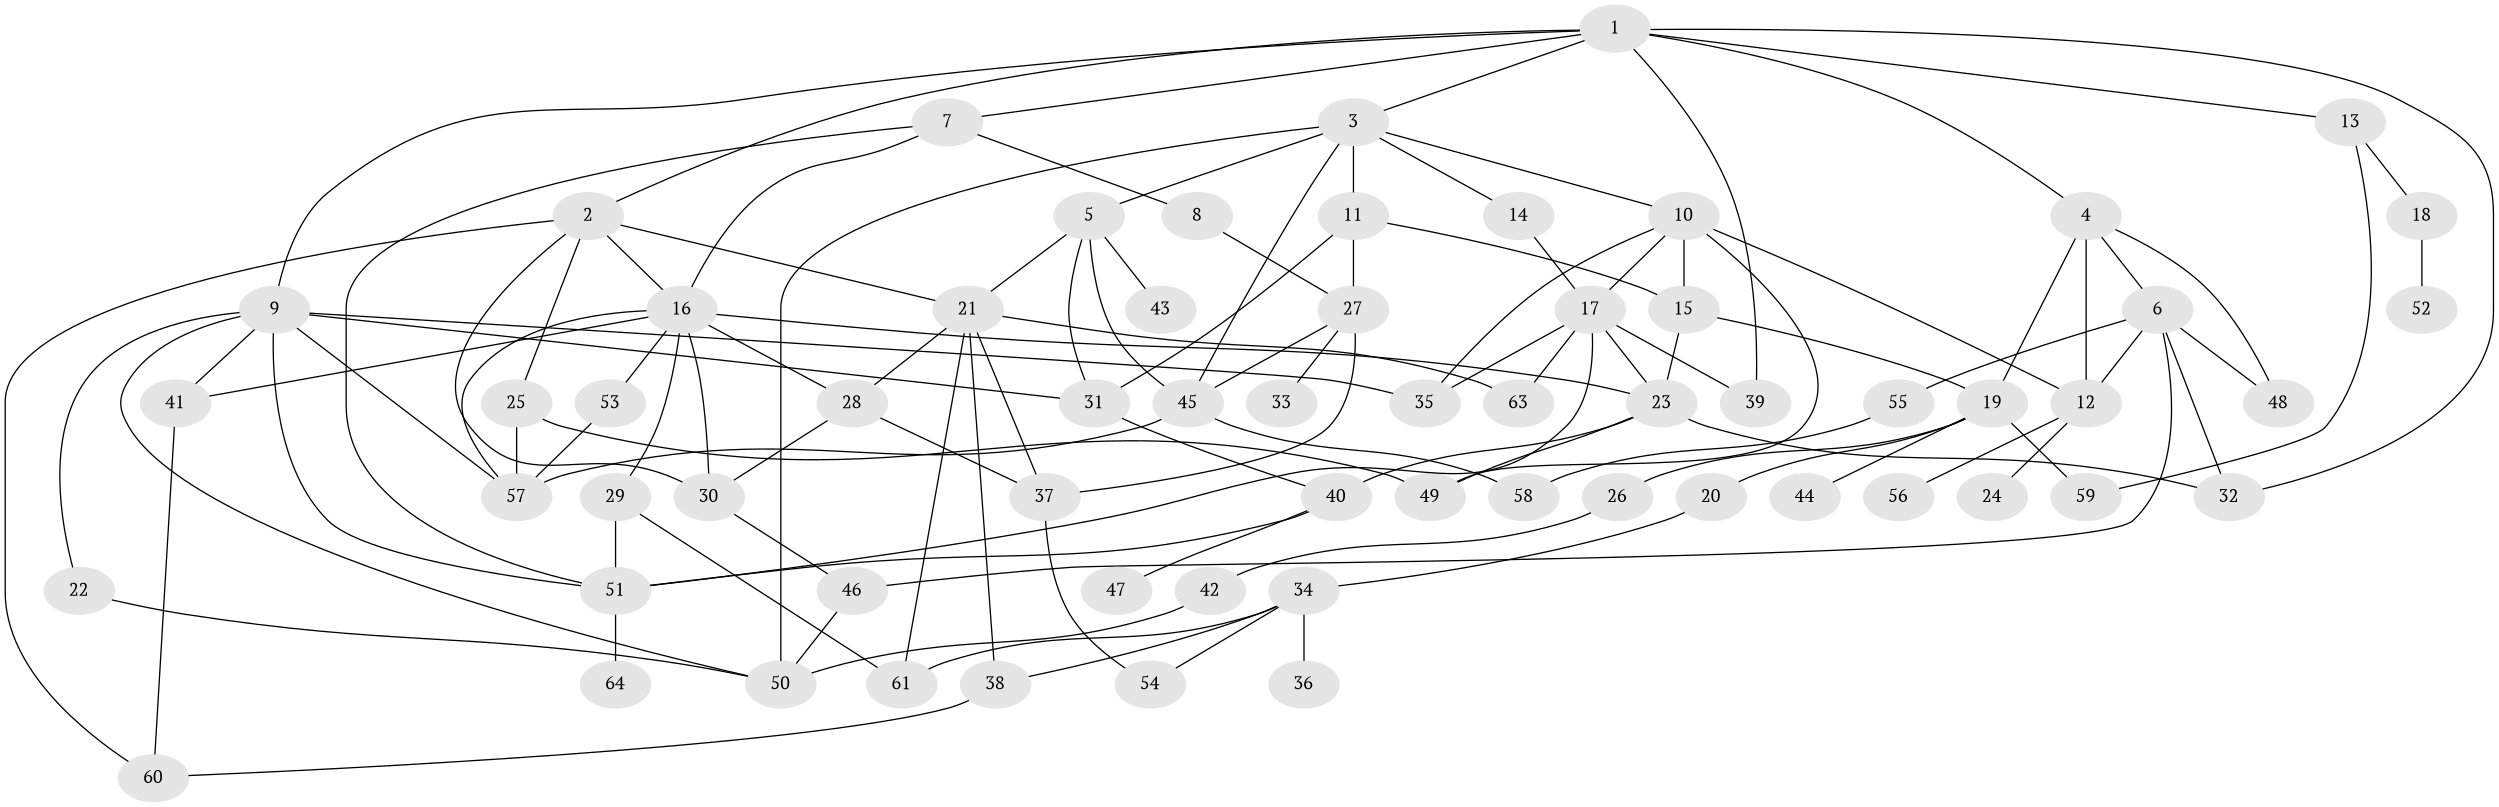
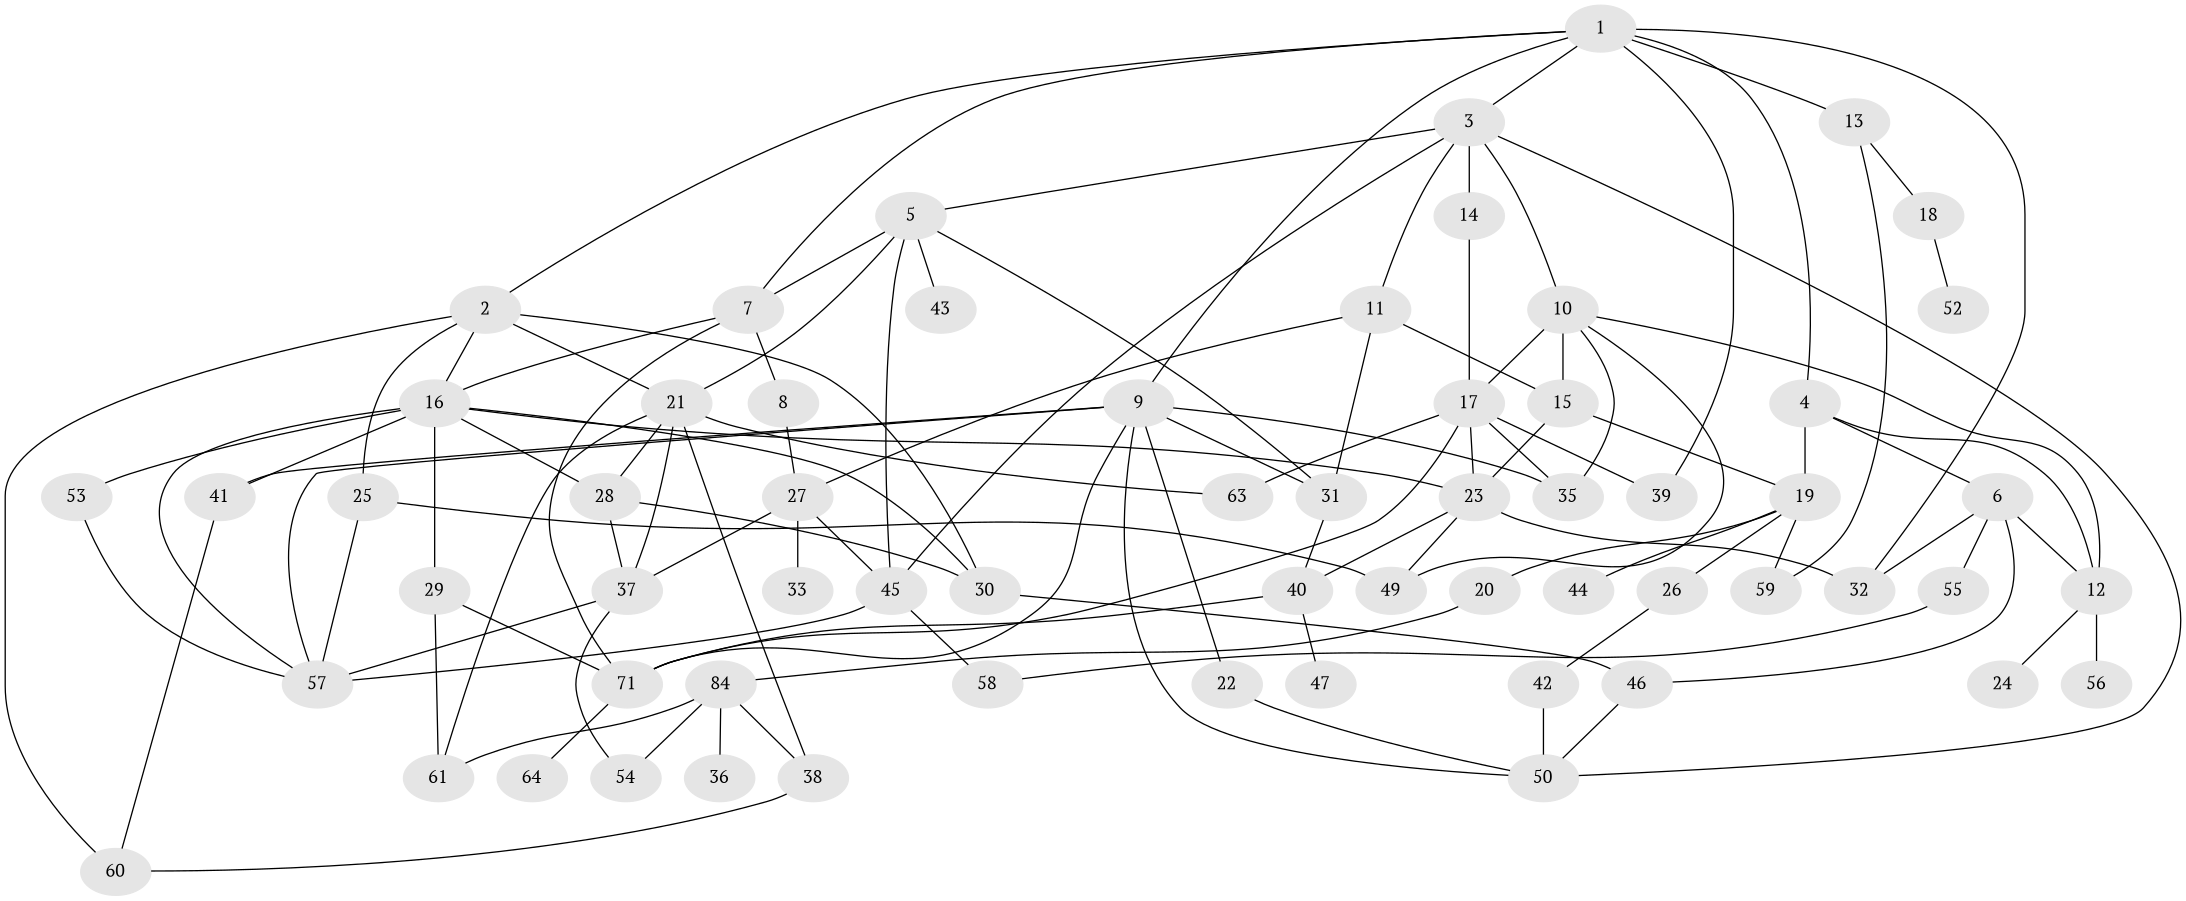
none -> (830, 263)
(2279, 403) -> none
(616, 591) -> (627, 685)
(1304, 591) -> (721, 685)
none -> (472, 638)
